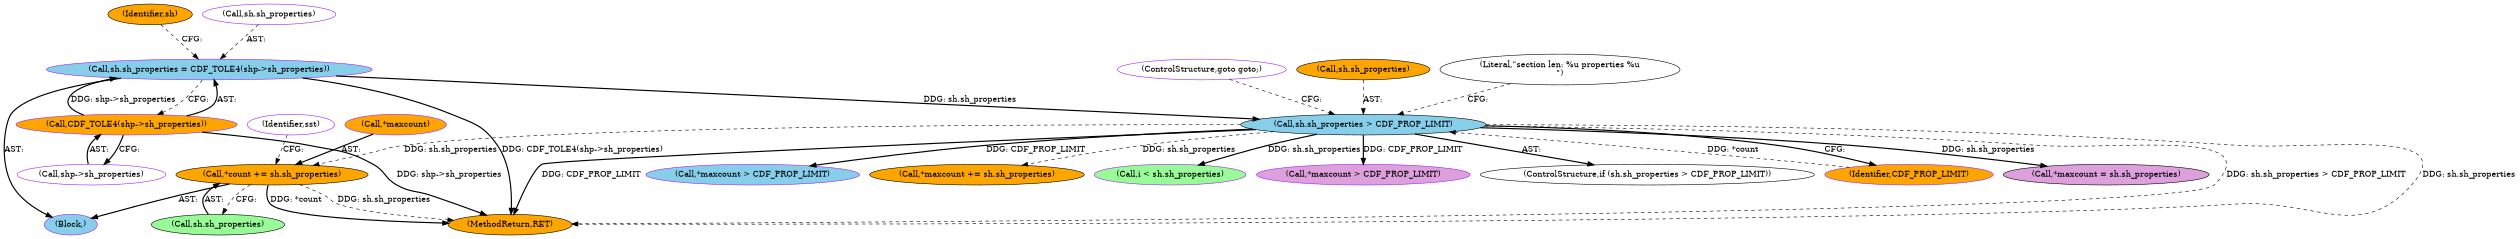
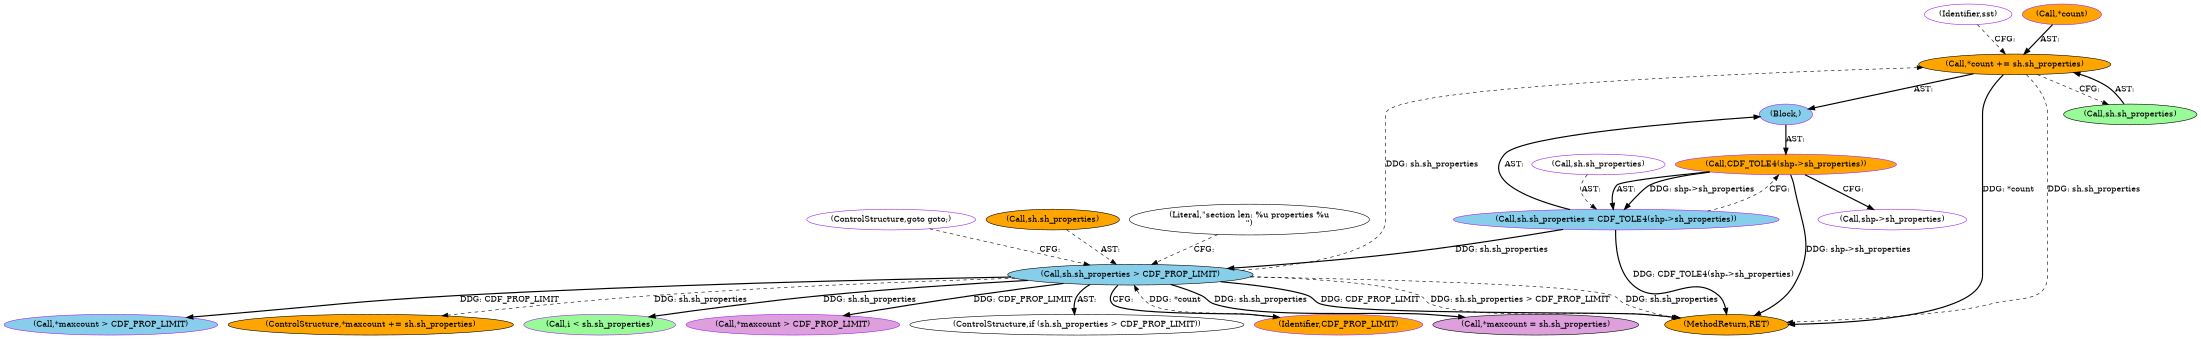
(150, 14) -> none
(396, 125) -> (2062, 14)
(88, 150) -> (1786, 137)
(977, 175) -> (371, 325)
